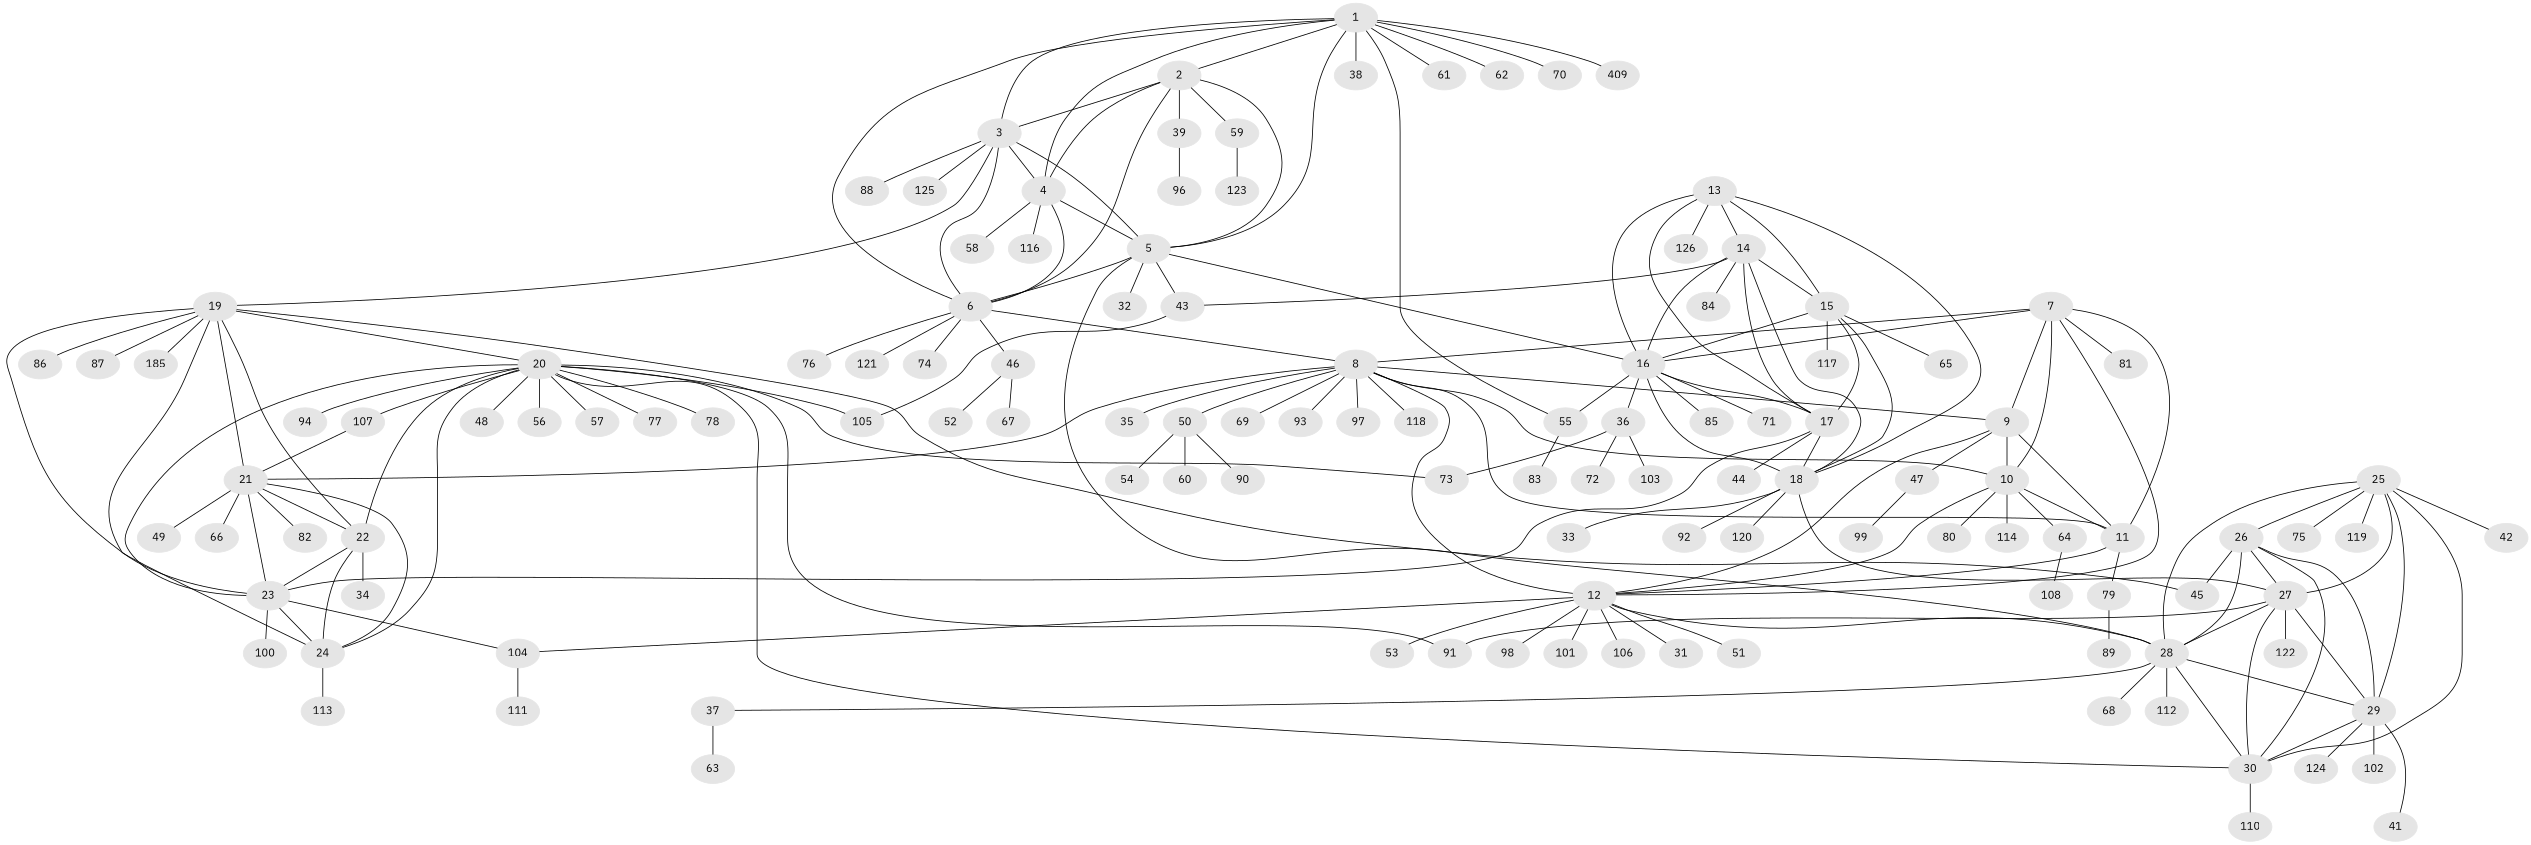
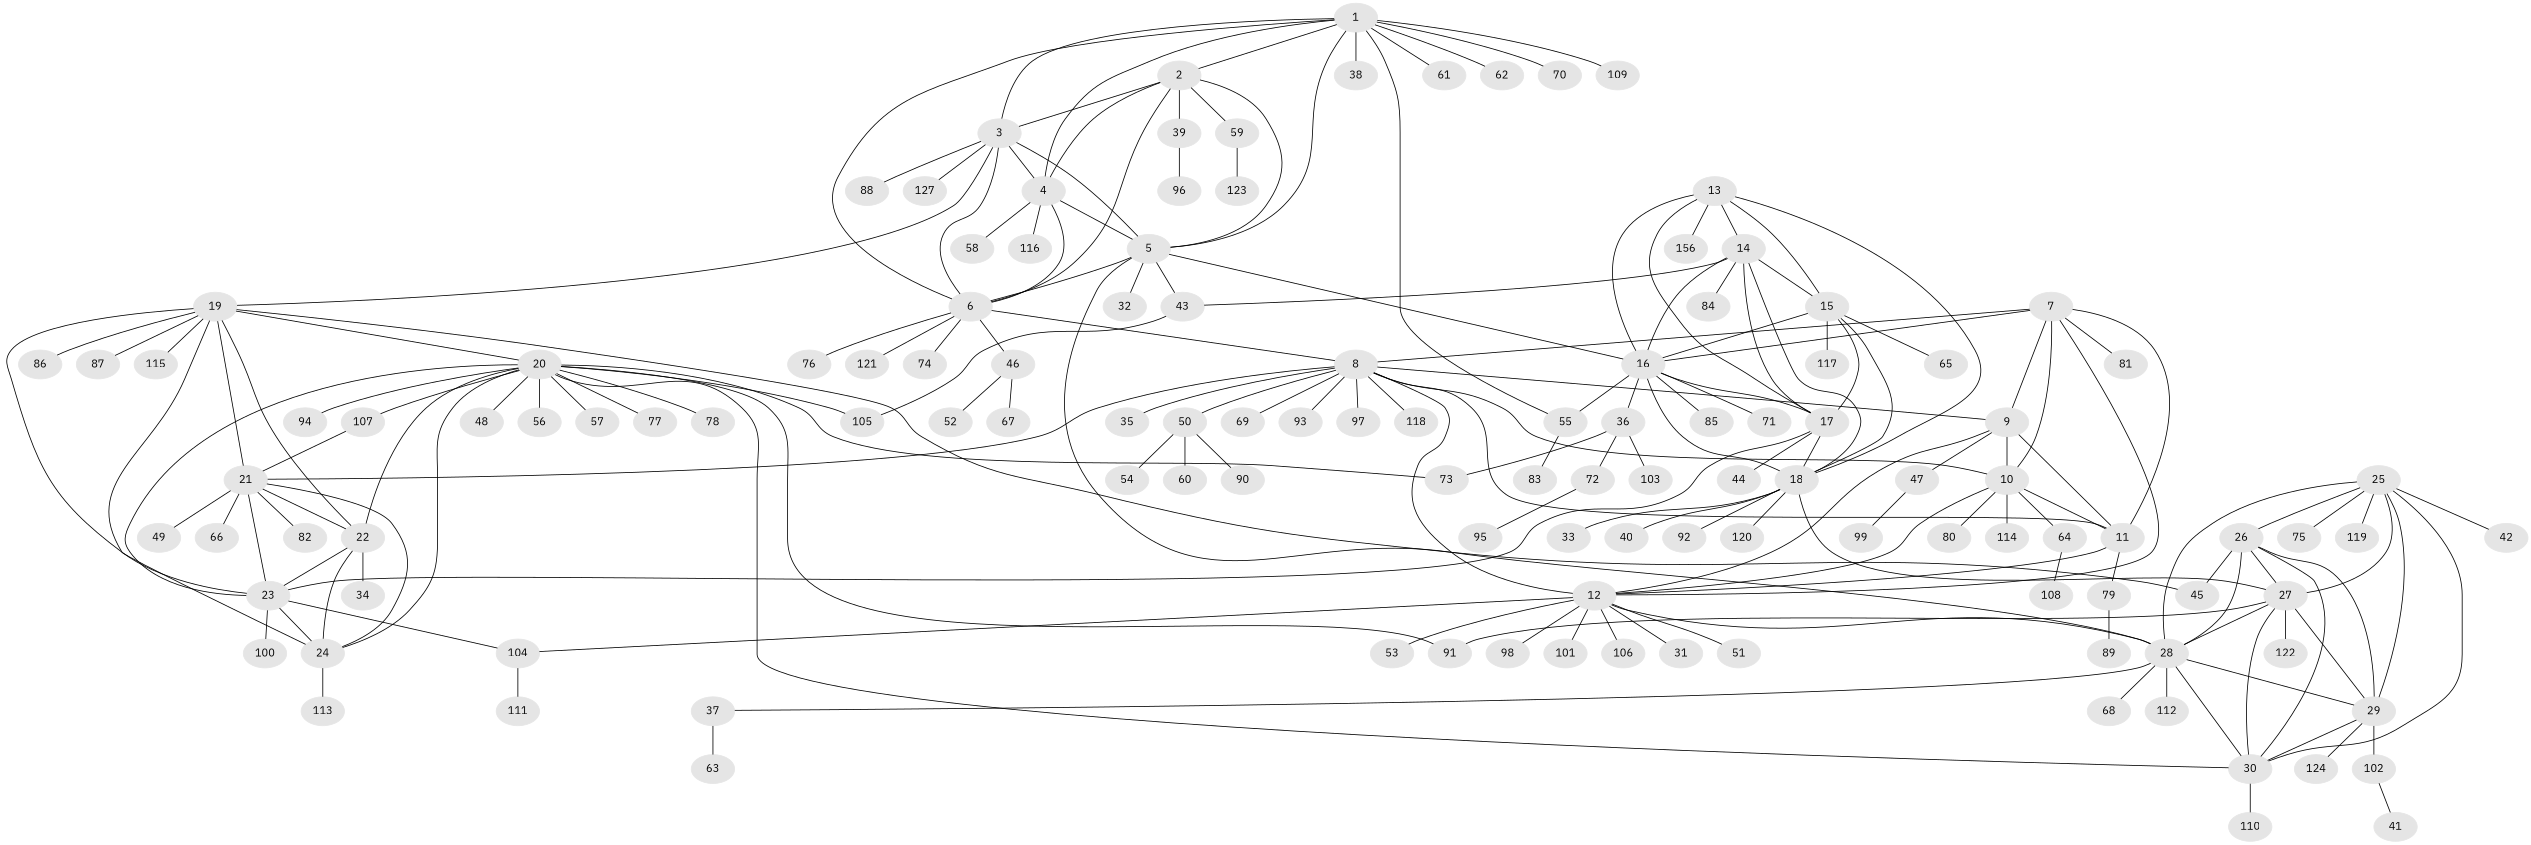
(1618, 75) -> (1618, 75)
(925, 191) -> (925, 191)
(1686, 249) -> (1686, 249)
(156, 364) -> (156, 364)
none -> (1480, 538)
none -> (1627, 538)
(2405, 766) -> (2385, 798)
